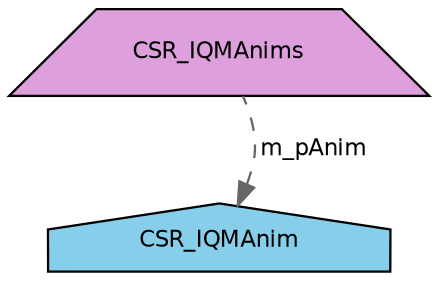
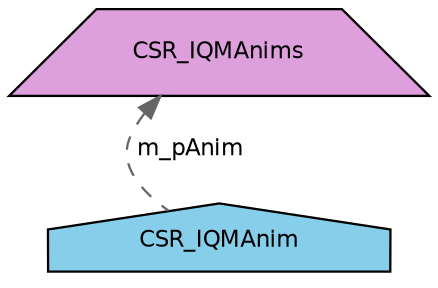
(255, 140) -> (130, 167)
